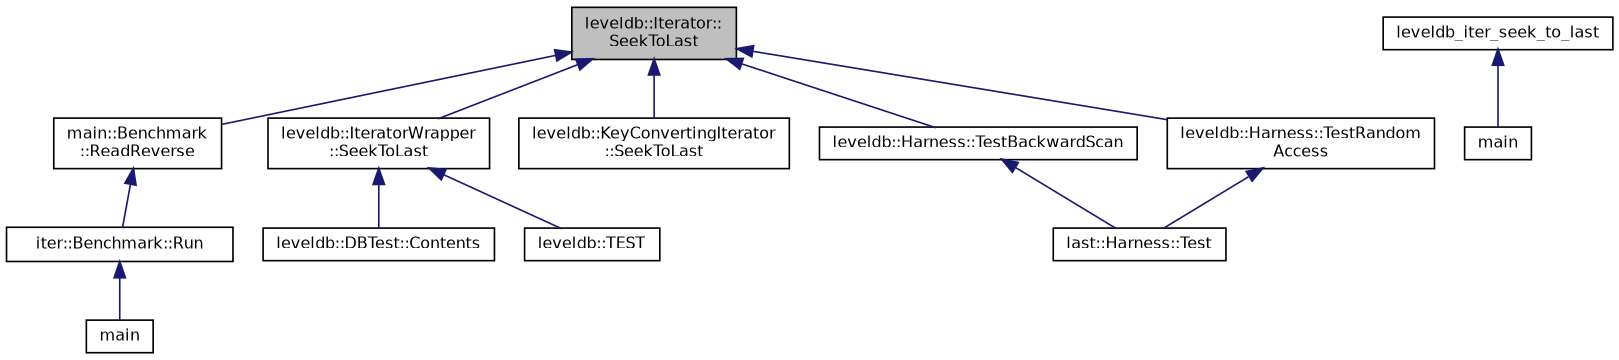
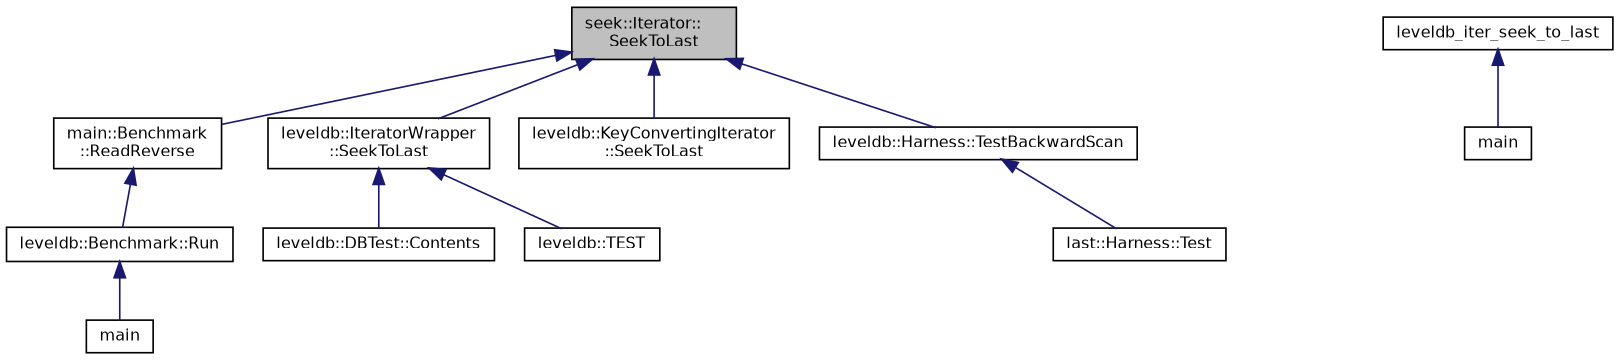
(654, 33) -> (654, 33)
(1301, 143) -> none
(120, 244) -> (120, 244)
